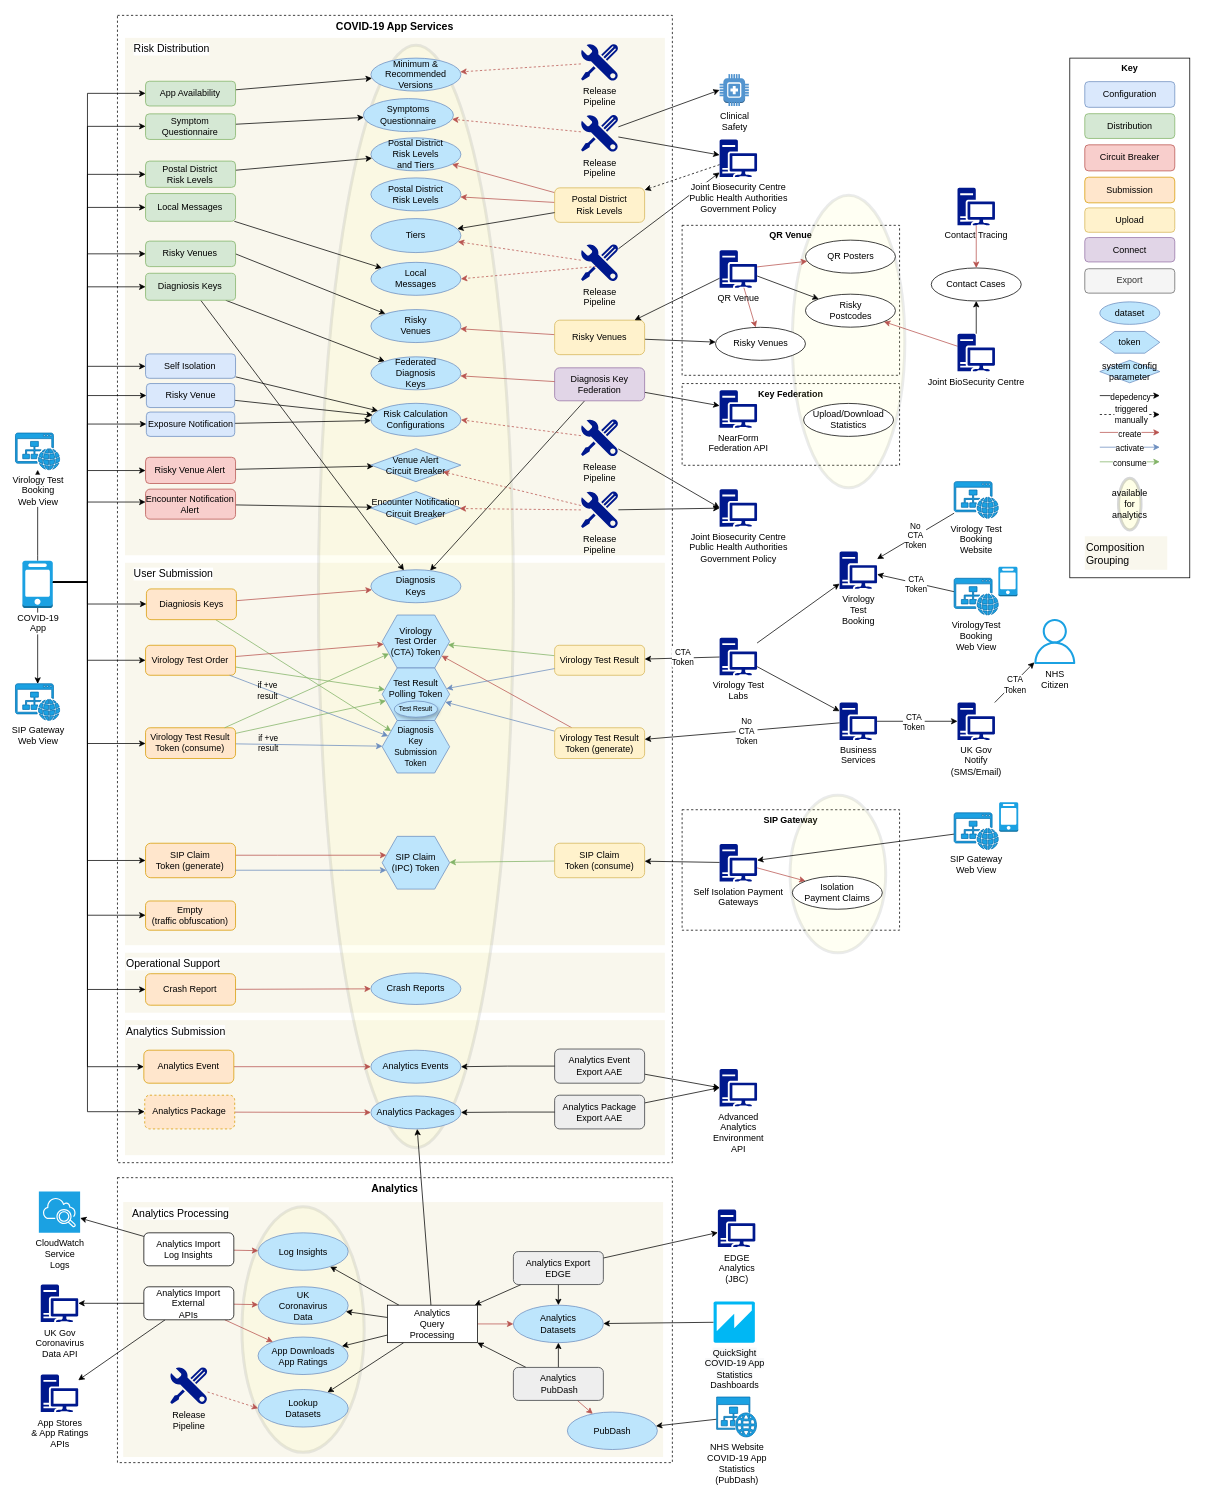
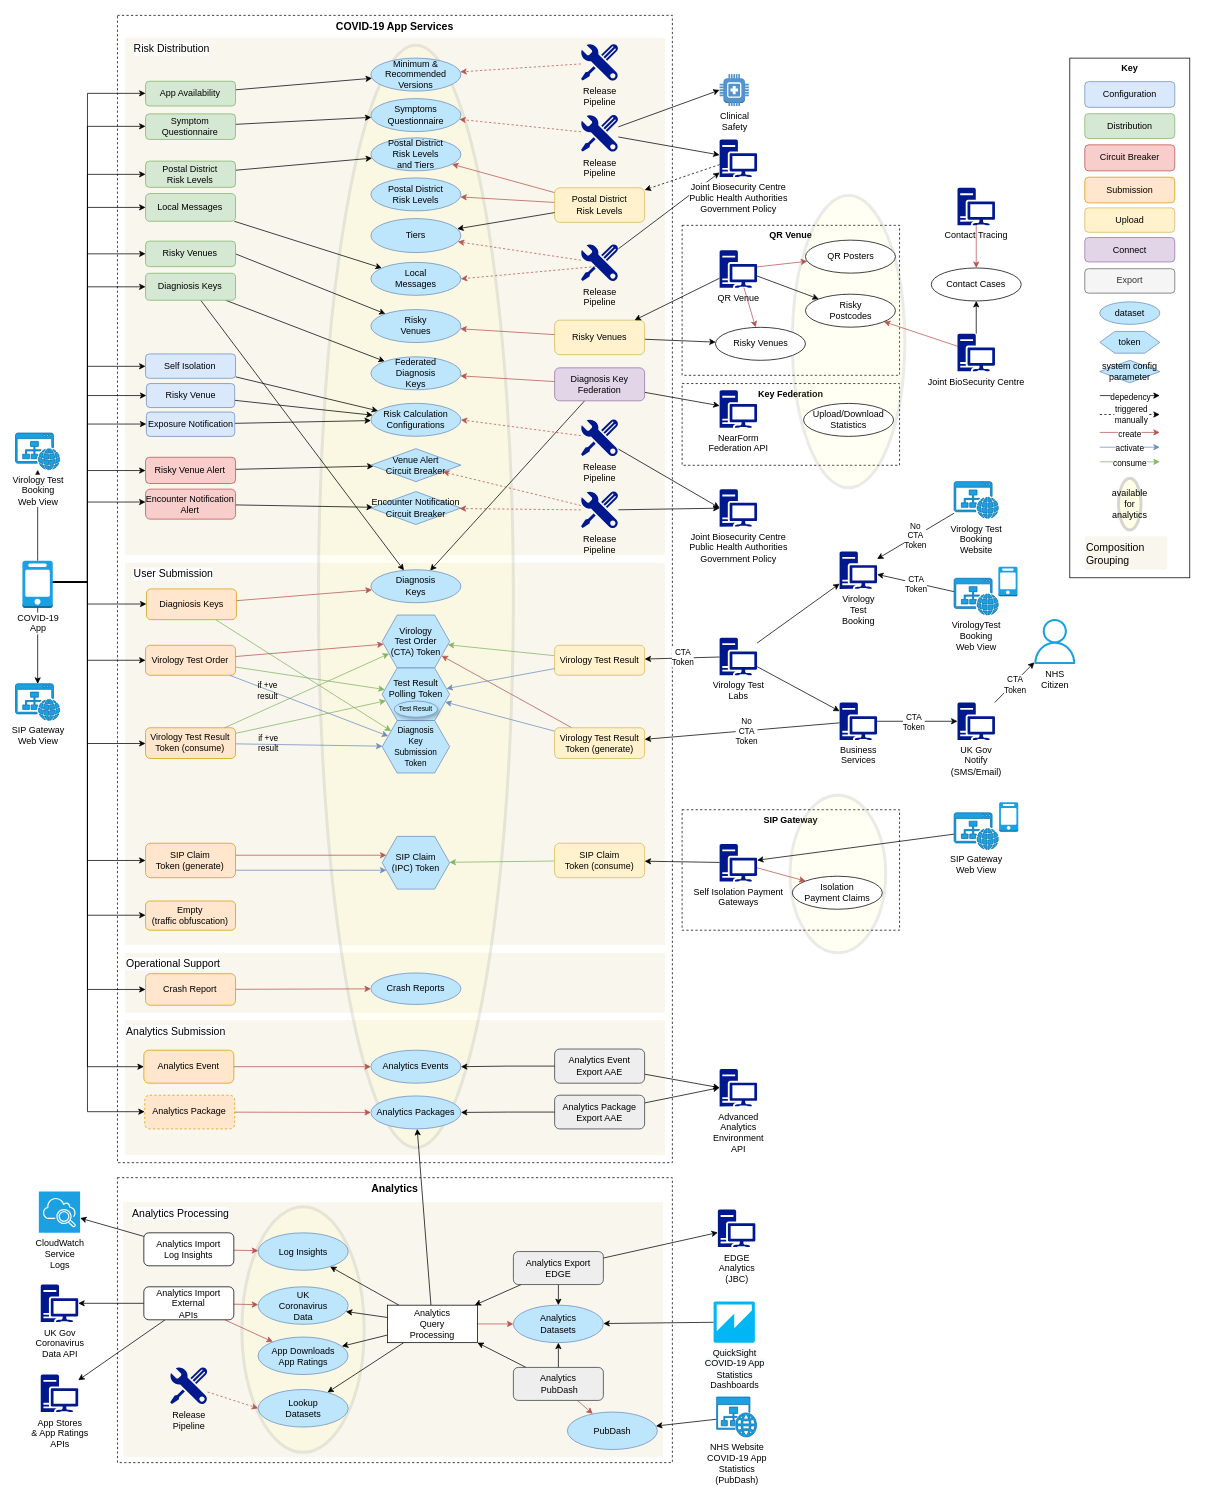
(408, 115) -> (416, 115)
